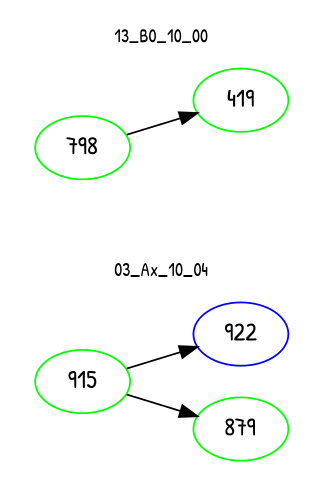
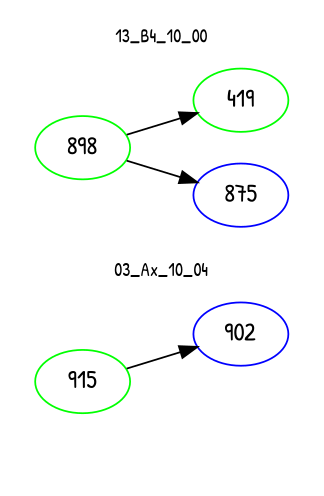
(162, 38) -> (162, 38)
(83, 148) -> (83, 148)
none -> (241, 195)
(241, 334) -> (241, 334)
(241, 429) -> none
